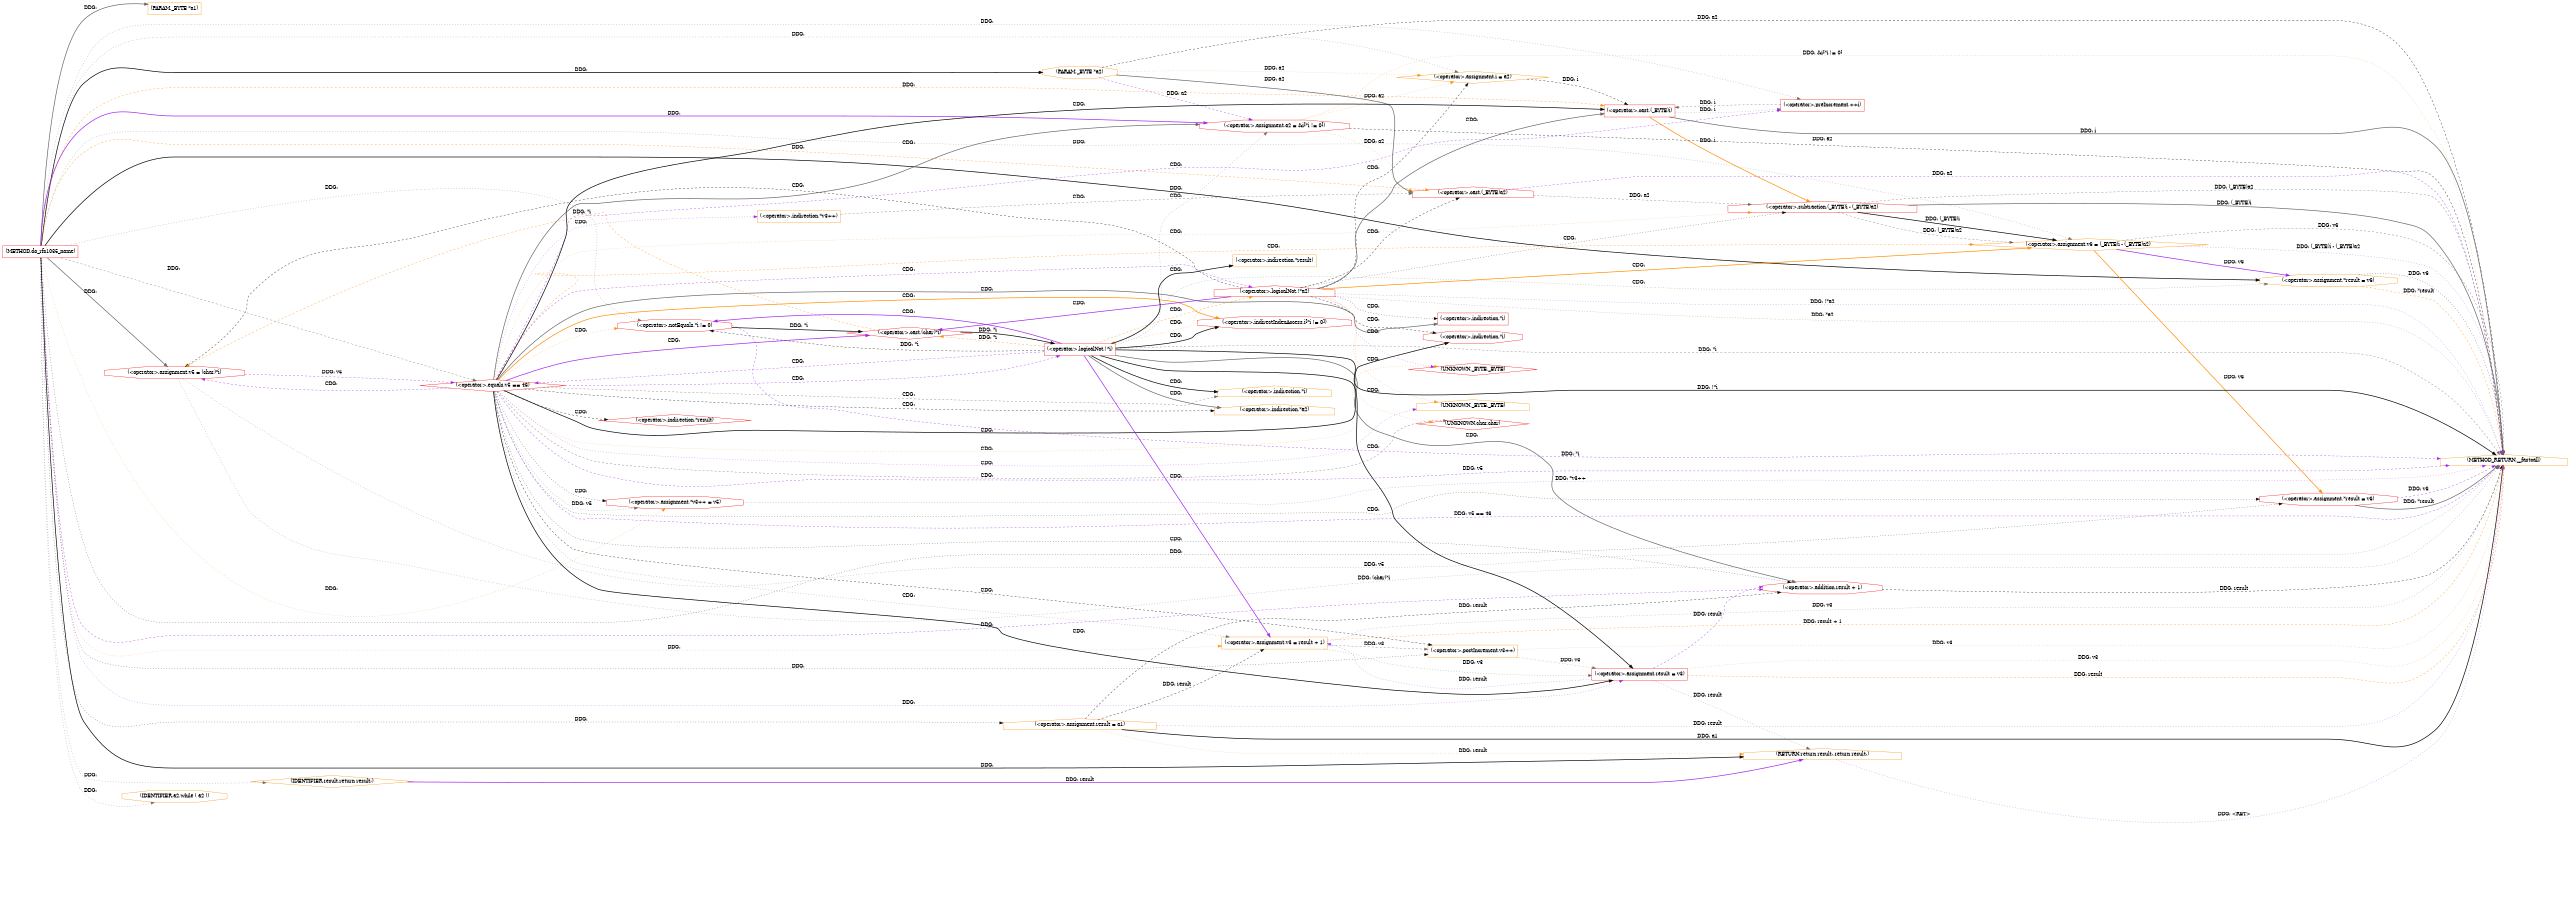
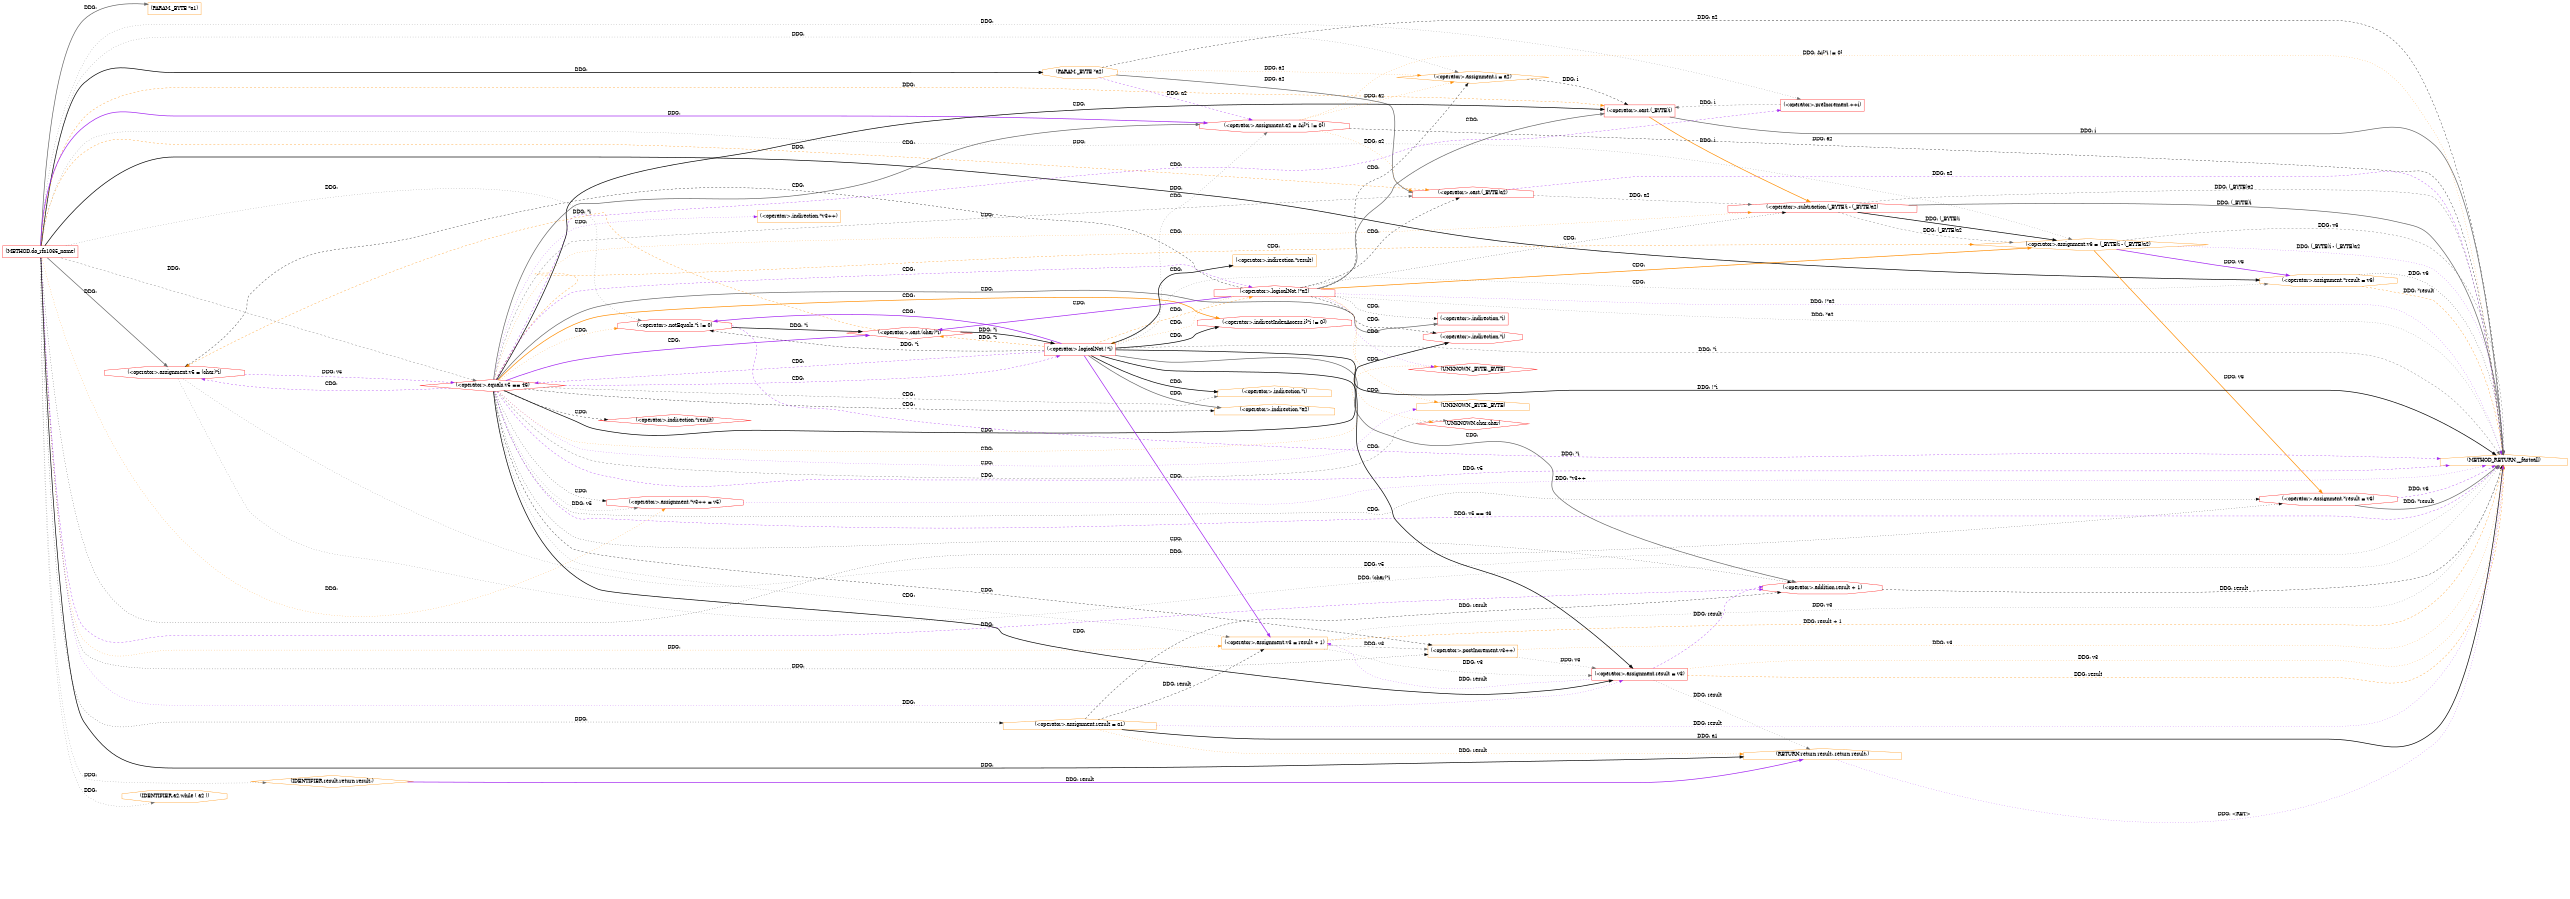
(1726, 112) -> none
(1125, 201) -> (909, 222)
